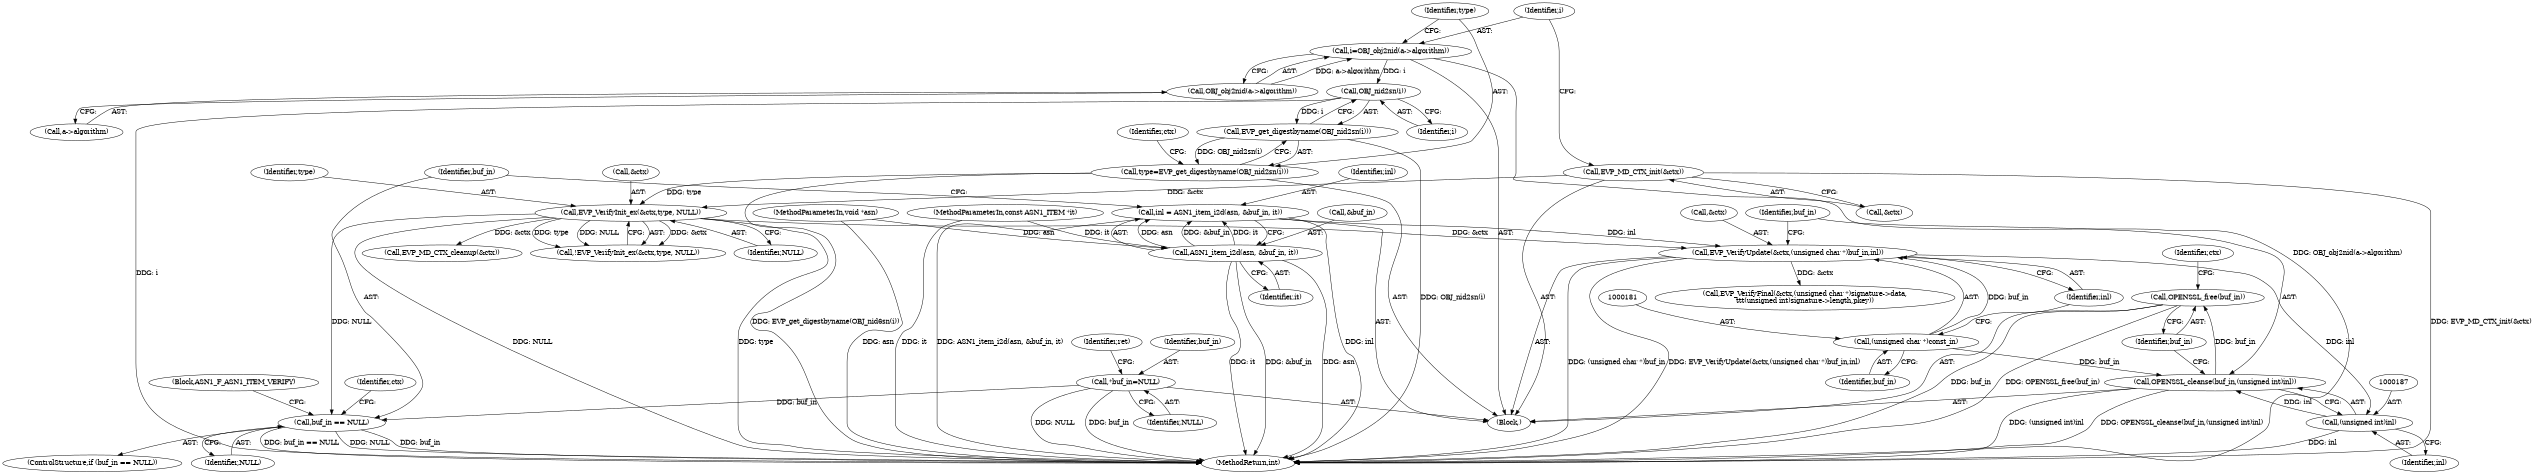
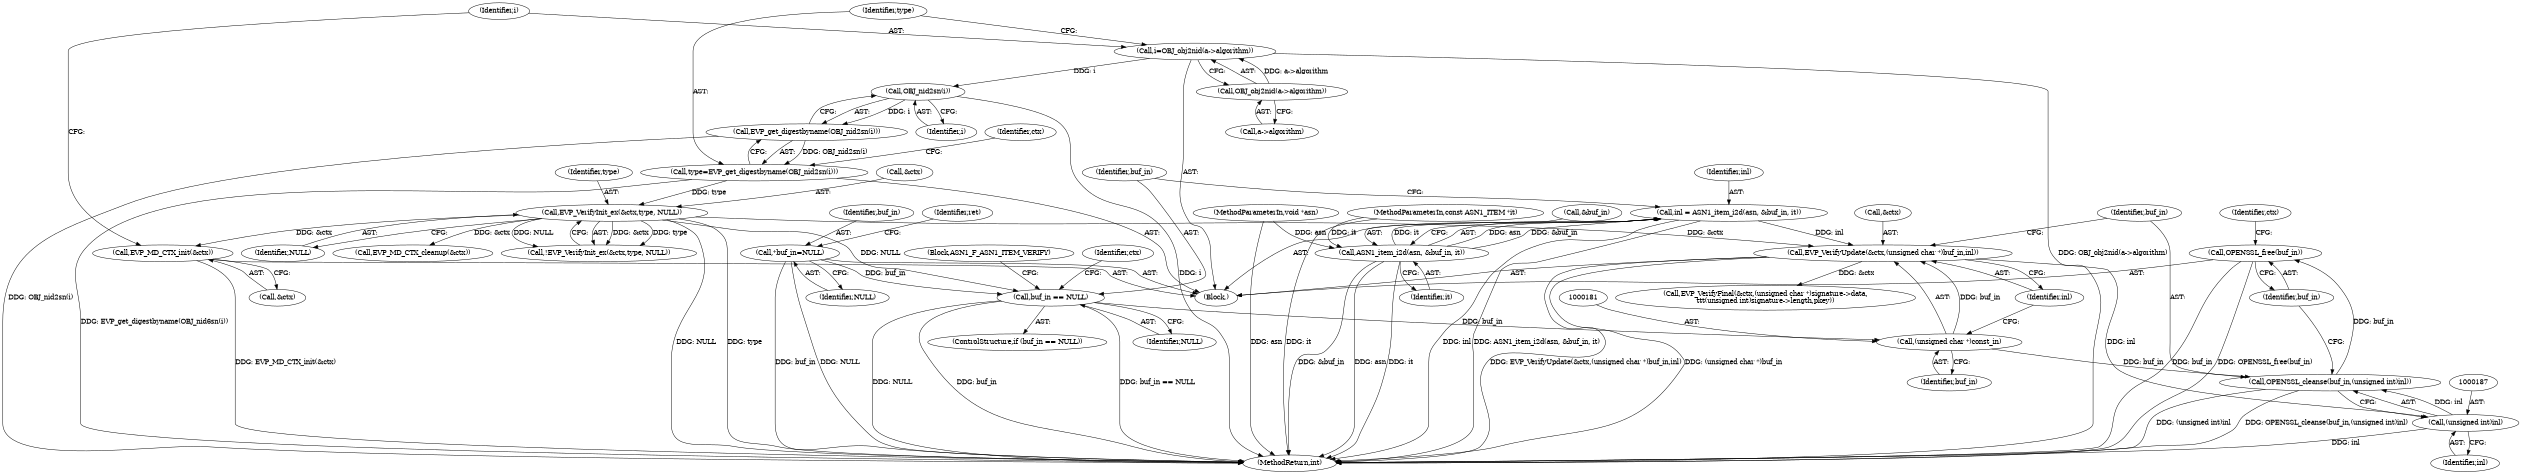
(1137, 191) -> (359, 224)
none -> (1485, 326)
(1866, 404) -> none
